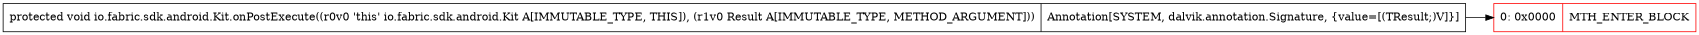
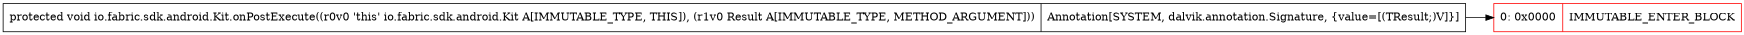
(1629, 17) -> (1652, 17)
